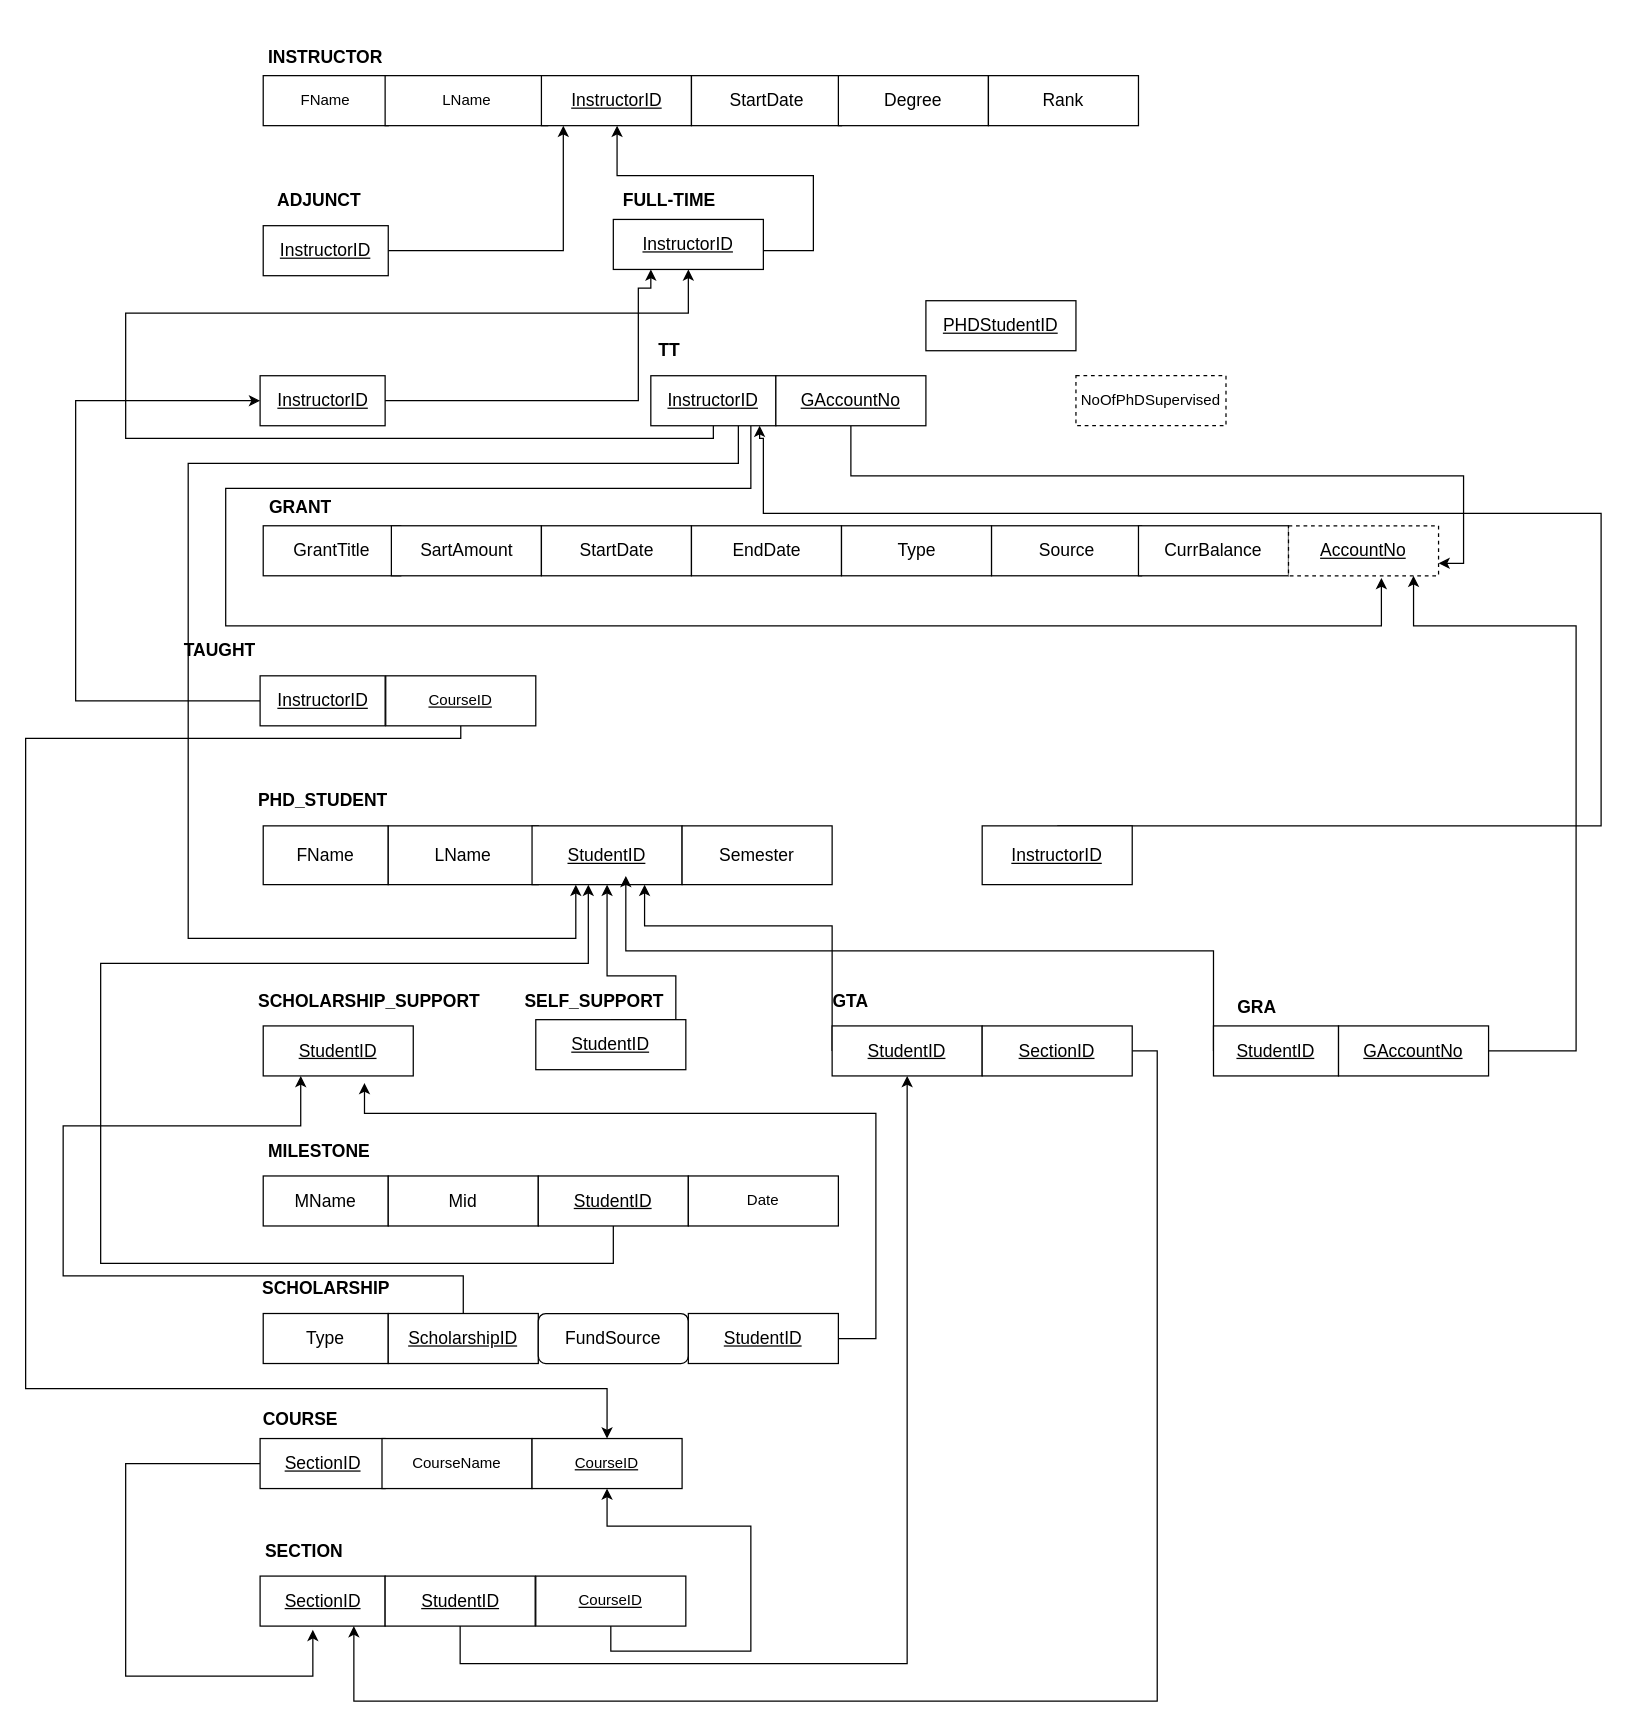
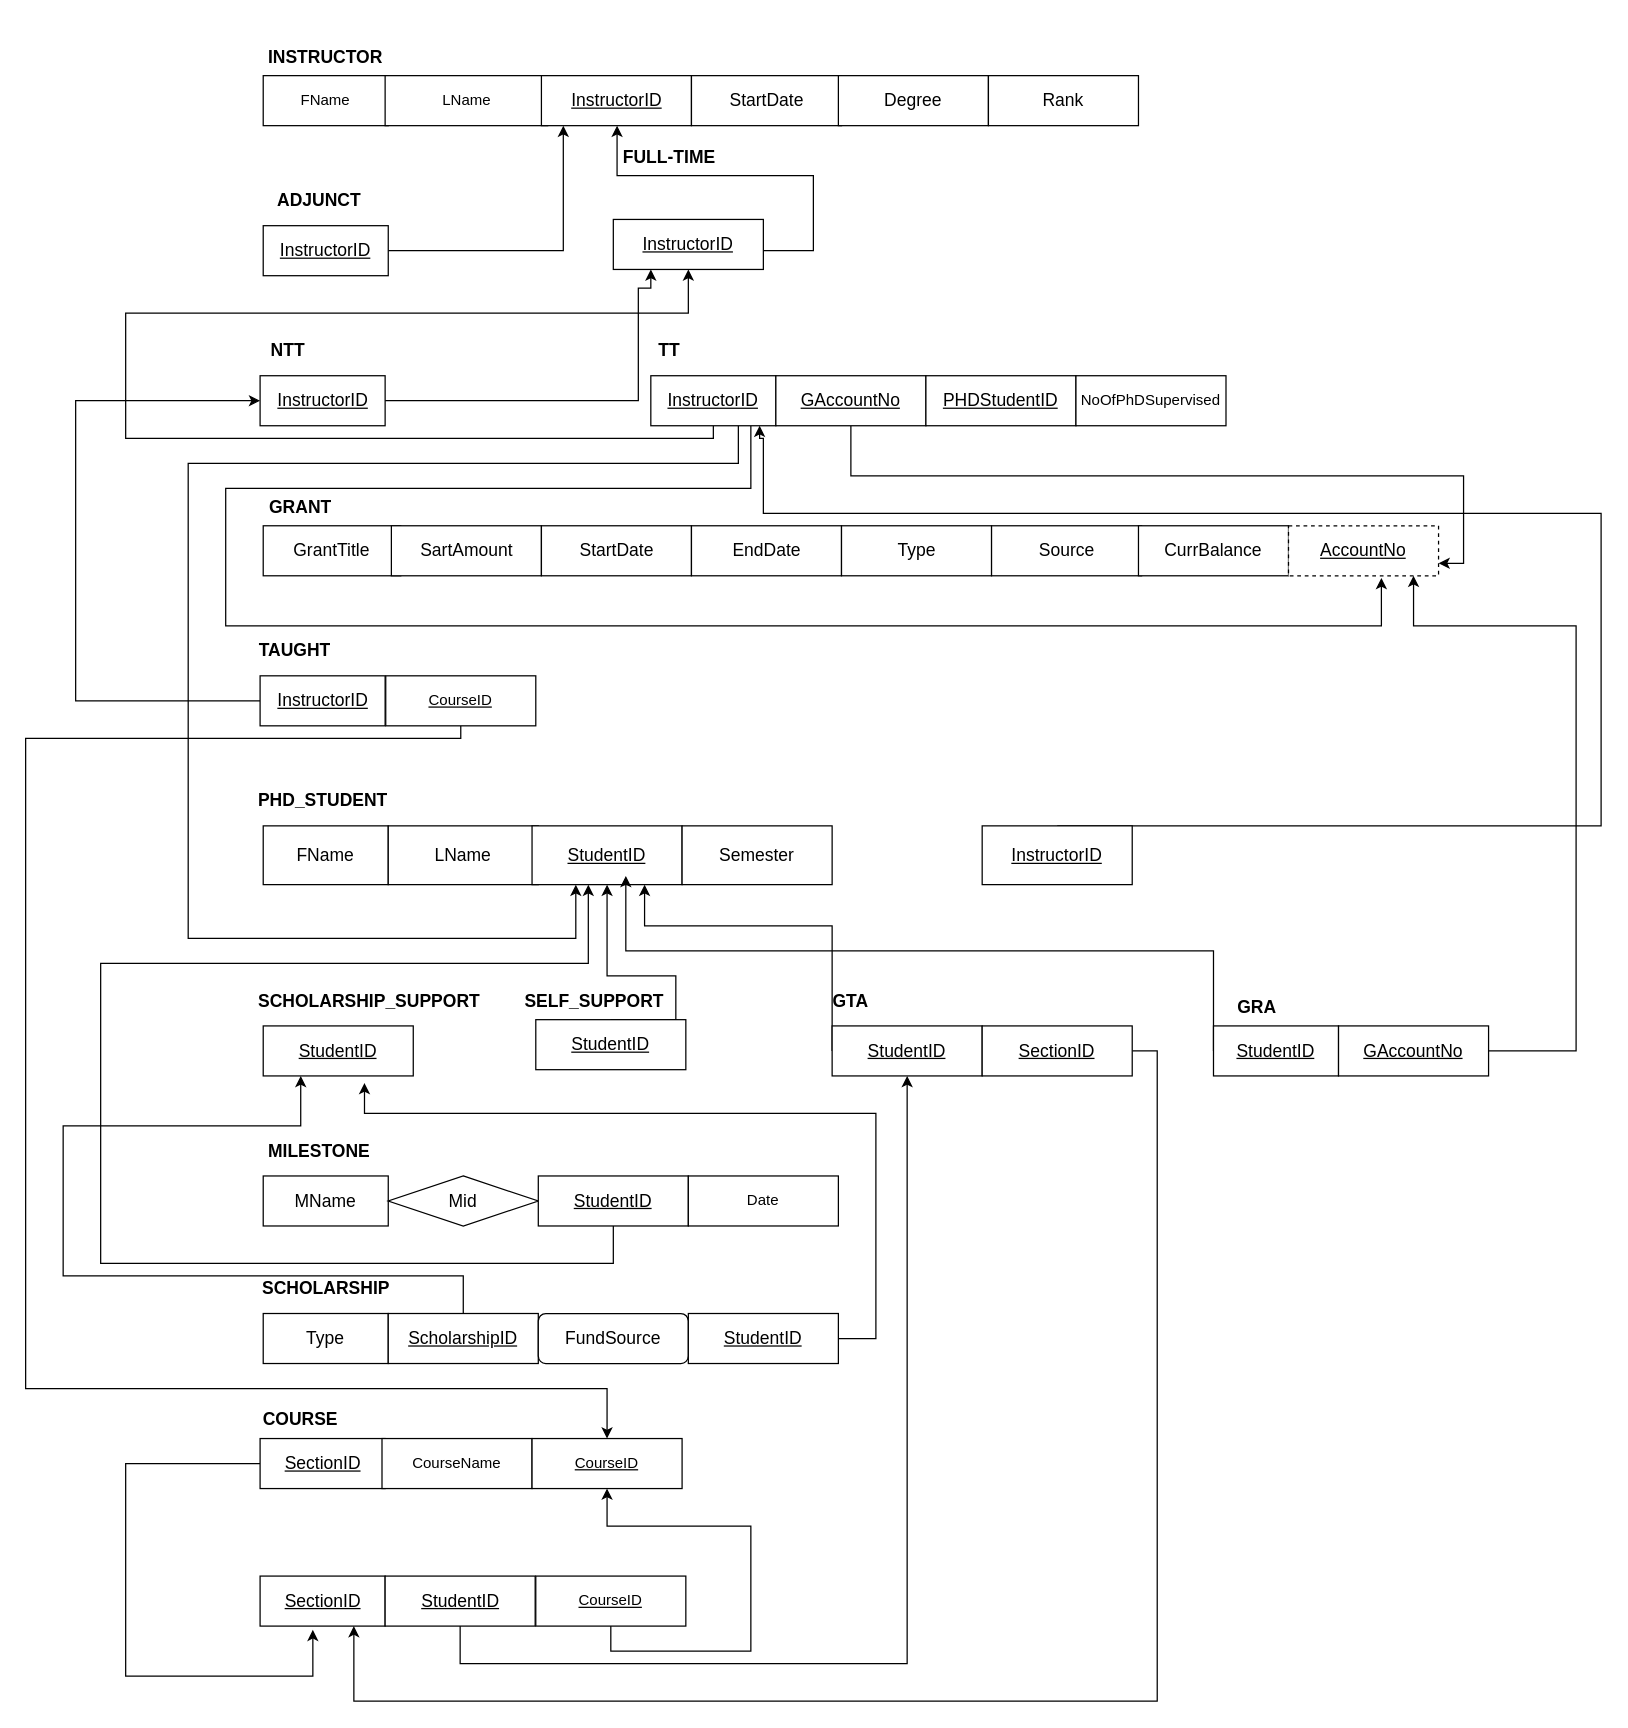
(669, 201) -> (669, 157)
(1001, 326) -> (1001, 401)
none -> (288, 351)
(1151, 401) -> (1151, 401)
(219, 651) -> (294, 651)
(463, 1201) -> (463, 1201)
(304, 1551) -> none
